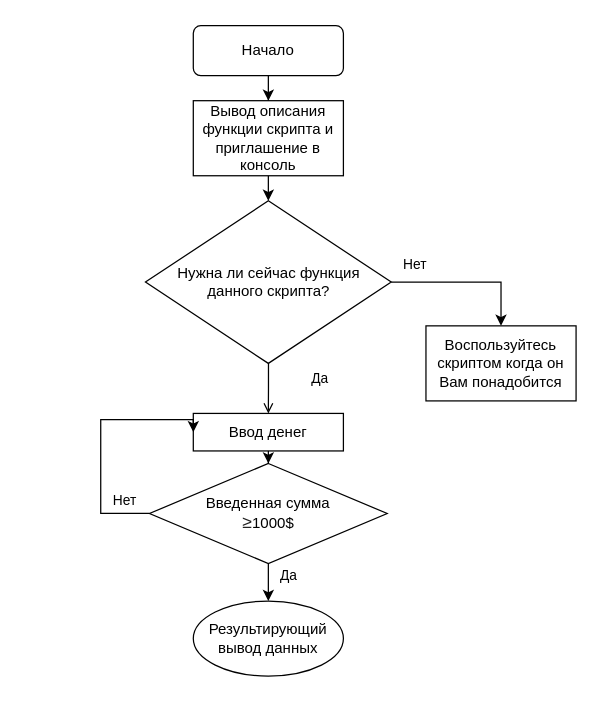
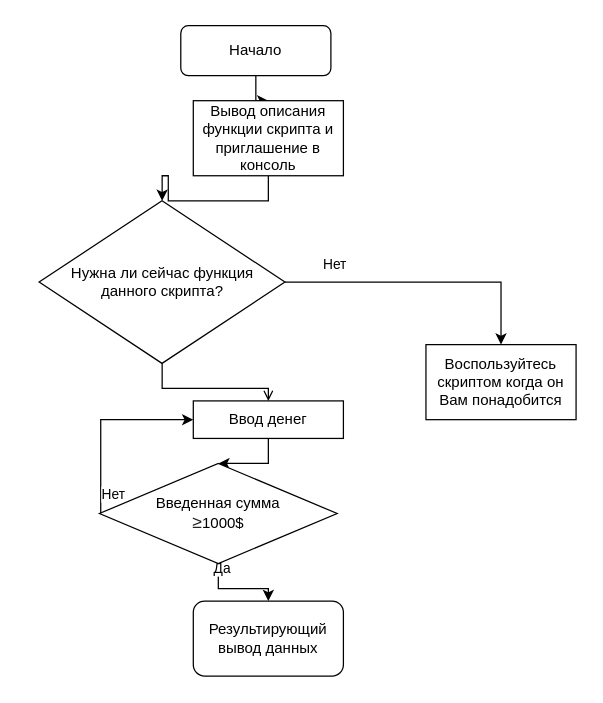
(268, 51) -> (256, 51)
(268, 282) -> (162, 282)
(501, 363) -> (501, 382)
(268, 432) -> (268, 419)
(268, 513) -> (218, 513)
(268, 638) -> (268, 638)
